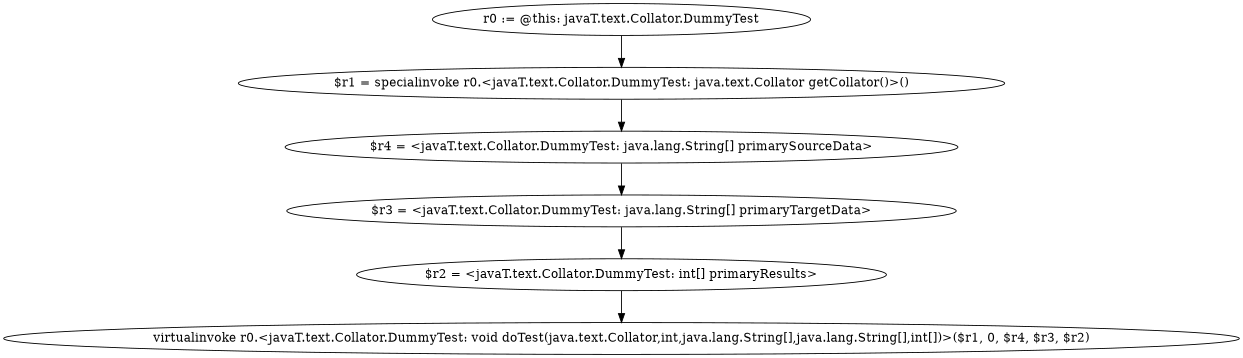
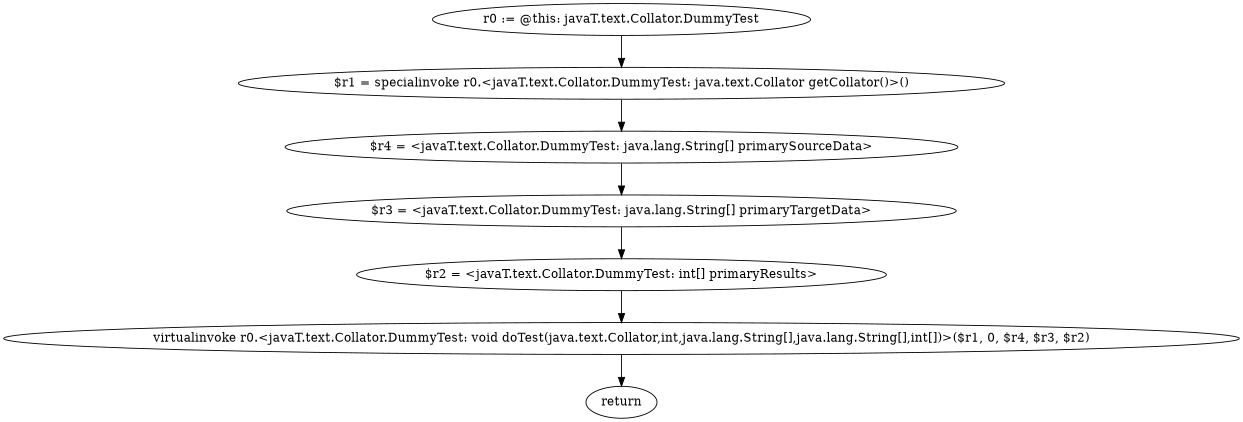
none -> (622, 402)
